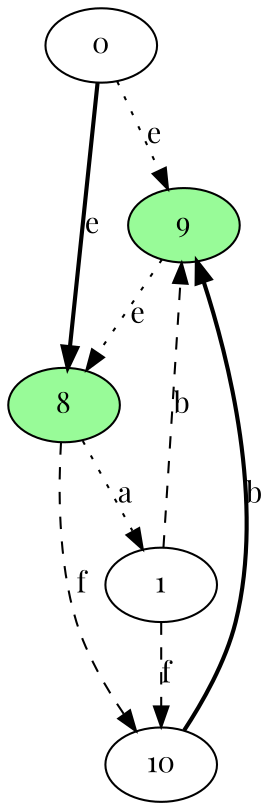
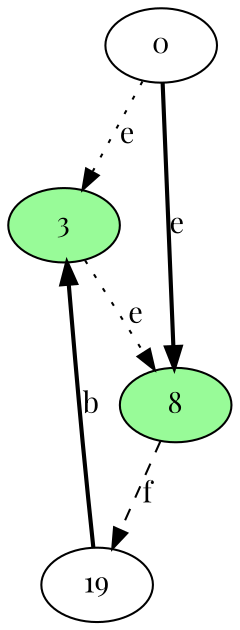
(184, 225) -> (64, 225)
(161, 585) -> none
(161, 765) -> (97, 585)
